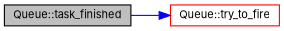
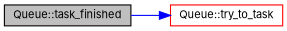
(225, 15) -> (227, 15)
